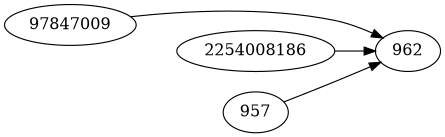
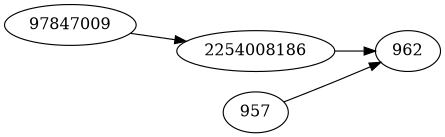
(253, 12) -> (153, 37)
